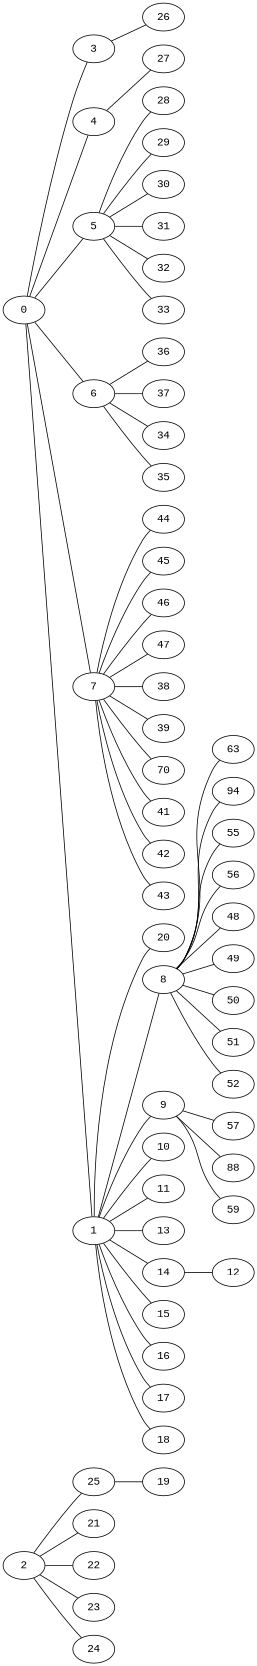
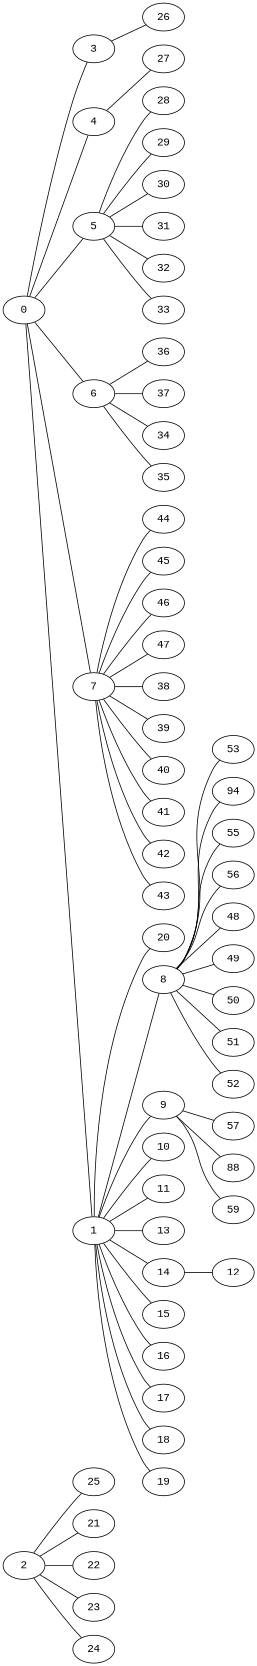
(233, 749) -> (233, 749)
(164, 770) -> (164, 770)
(129, 1482) -> (109, 1362)
